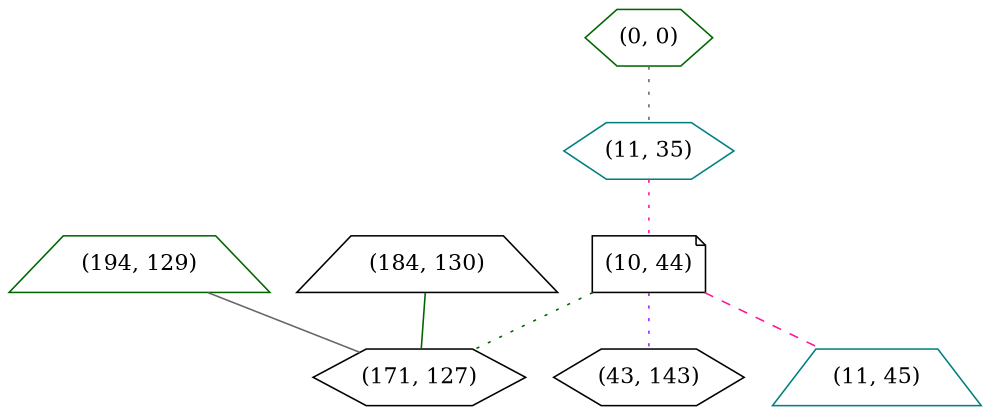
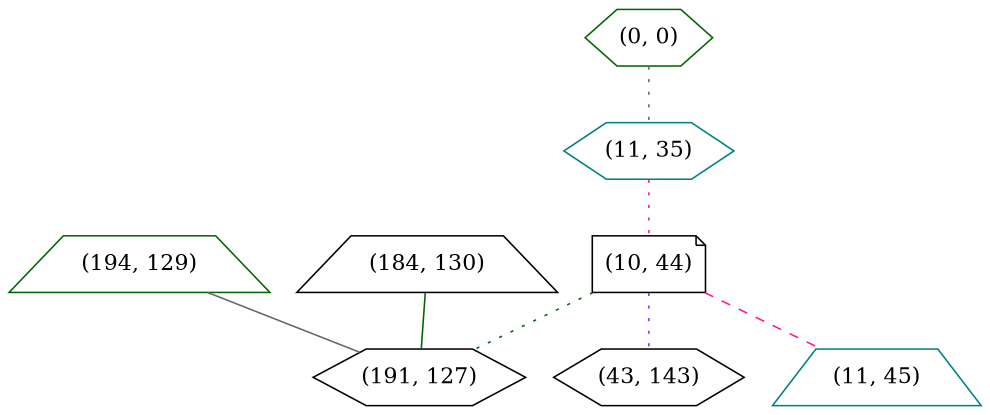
(419, 377) -> (419, 377)
